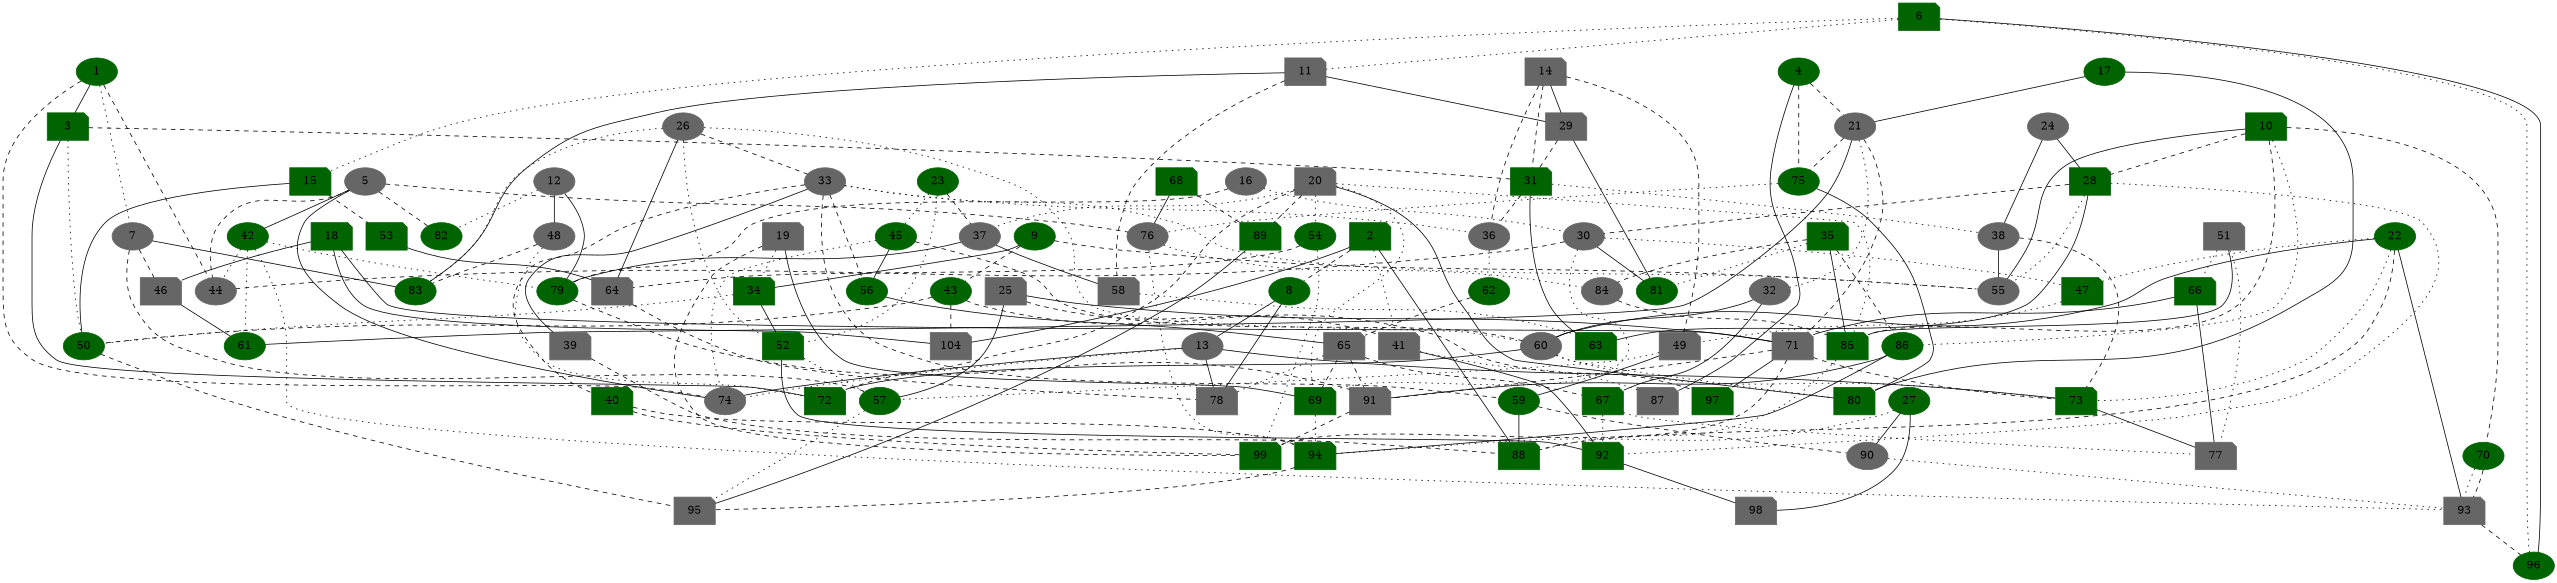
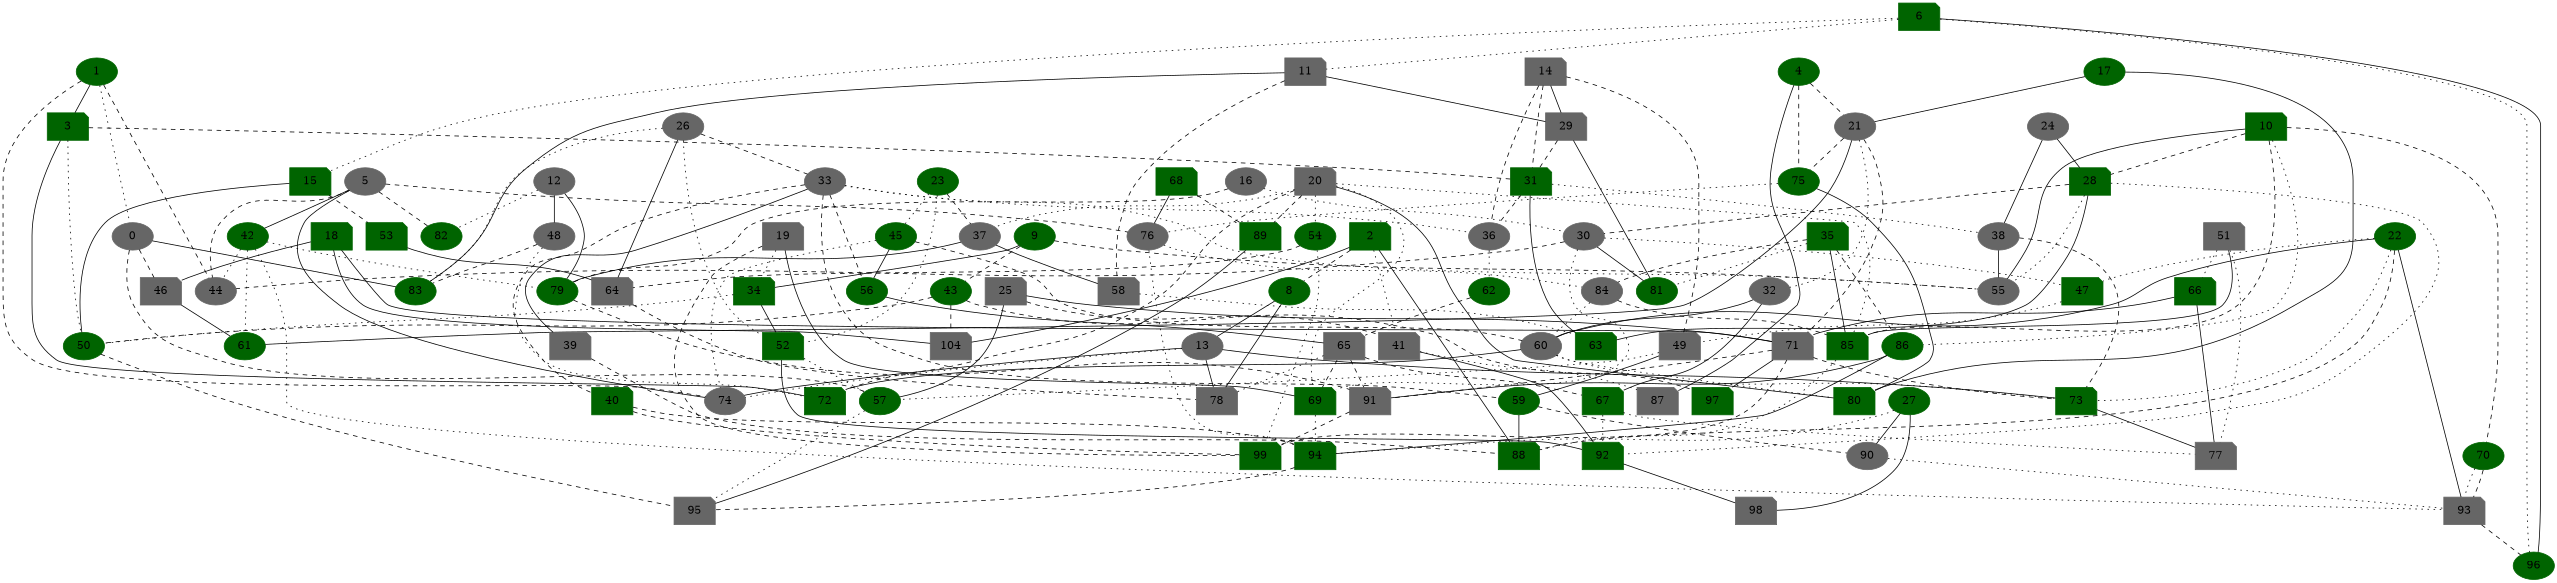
(133, 236) -> (133, 236)
(1080, 291) -> (1572, 319)
